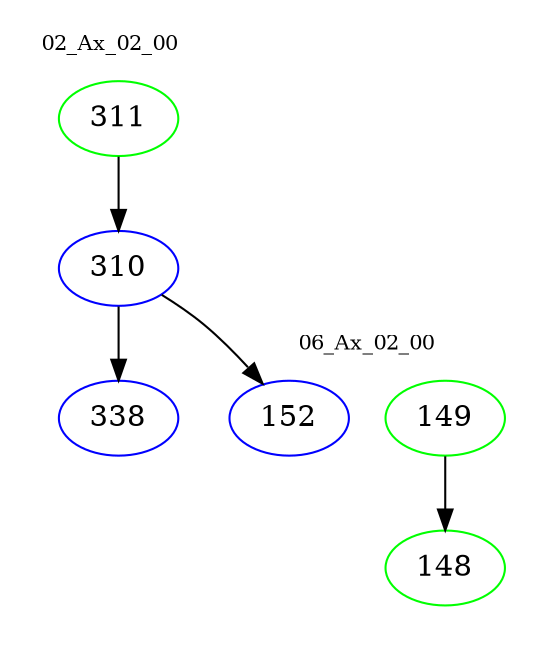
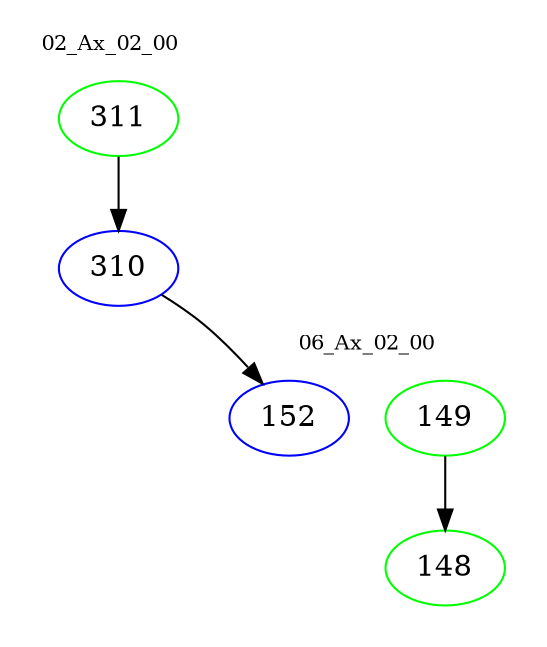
(119, 418) -> none
